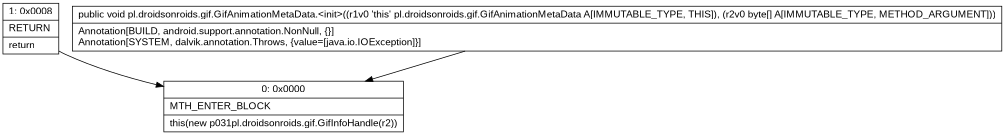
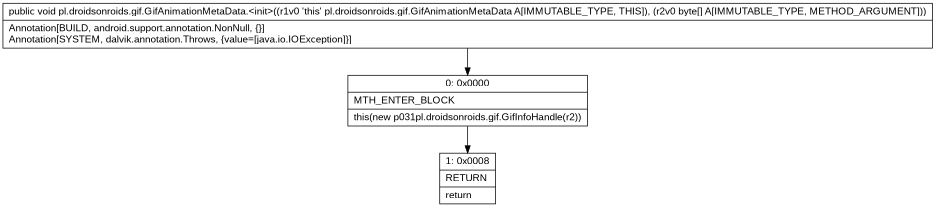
(107, 70) -> (468, 136)
